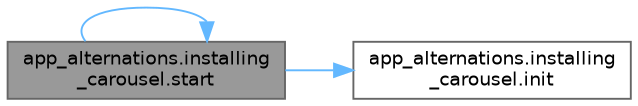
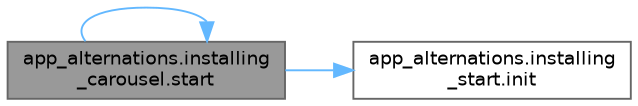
(492, 70) -> (492, 70)
